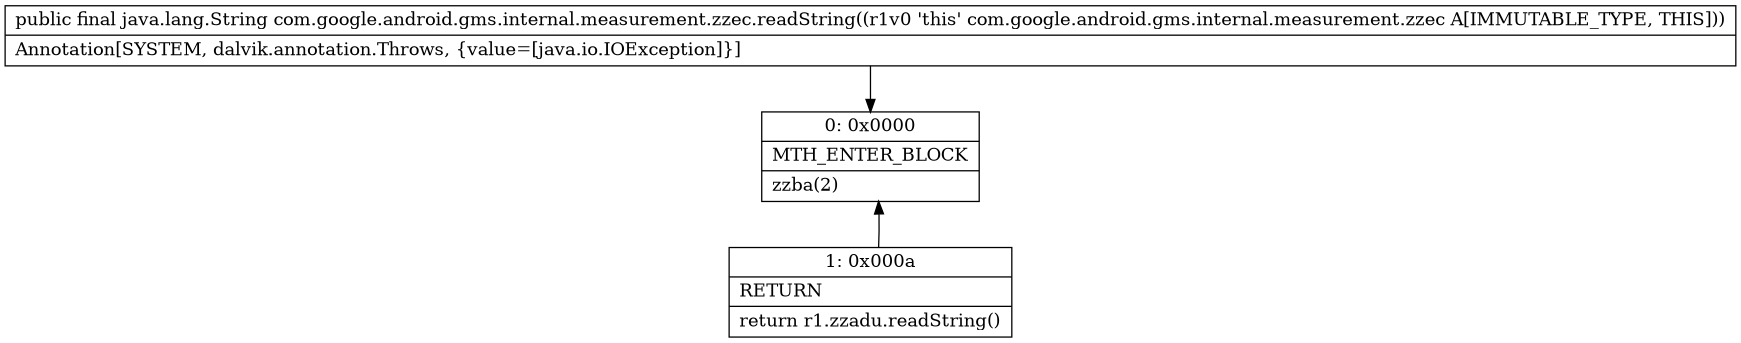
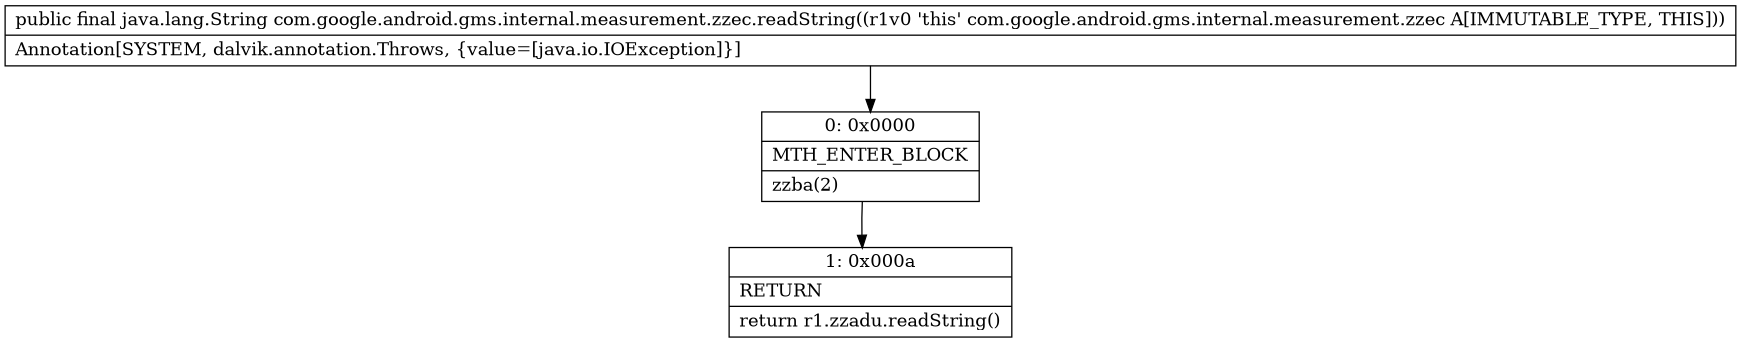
(879, 231) -> (862, 218)
